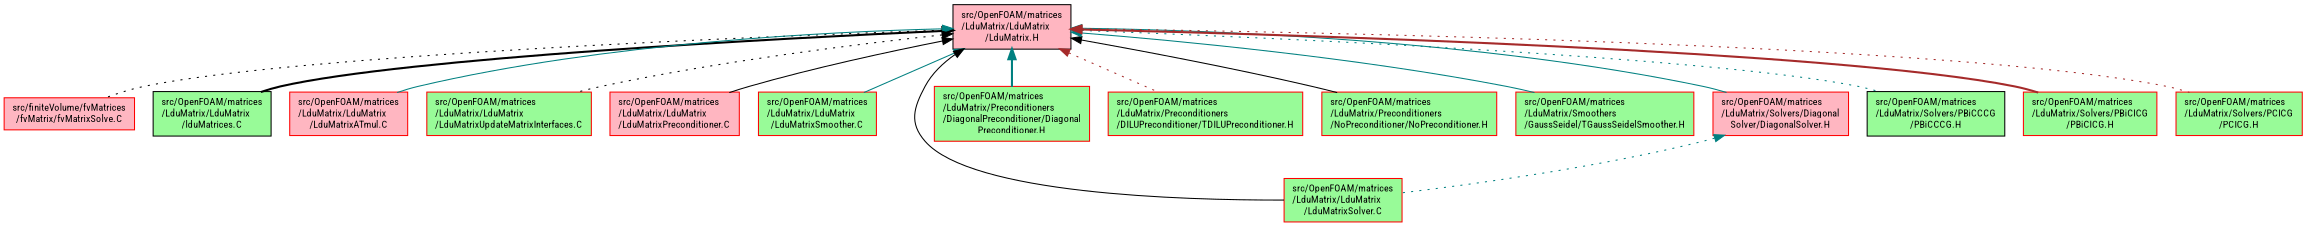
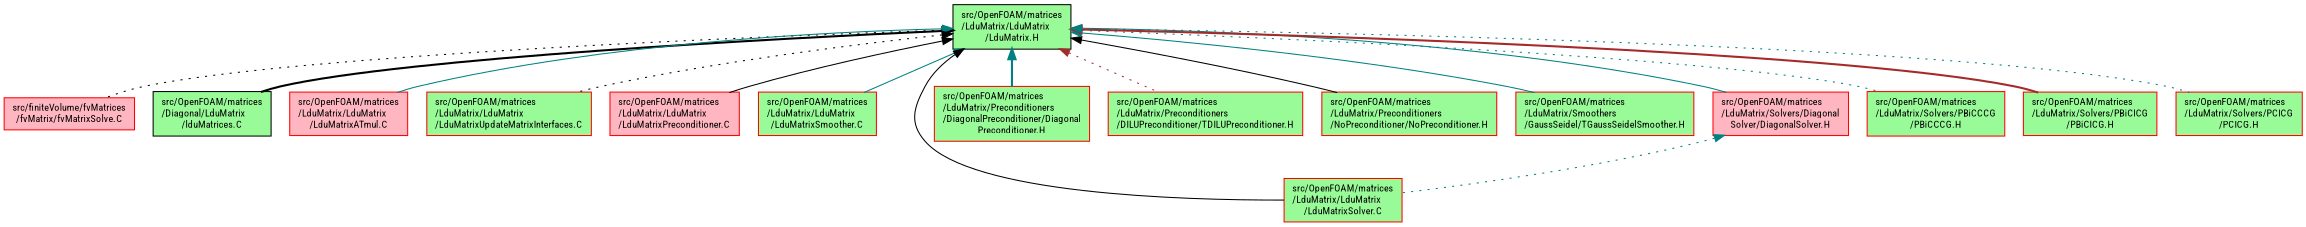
(1012, 27) -> (1012, 27)
(1637, 43) -> (1637, 43)
(212, 114) -> (212, 114)
(1936, 114) -> (1936, 114)
